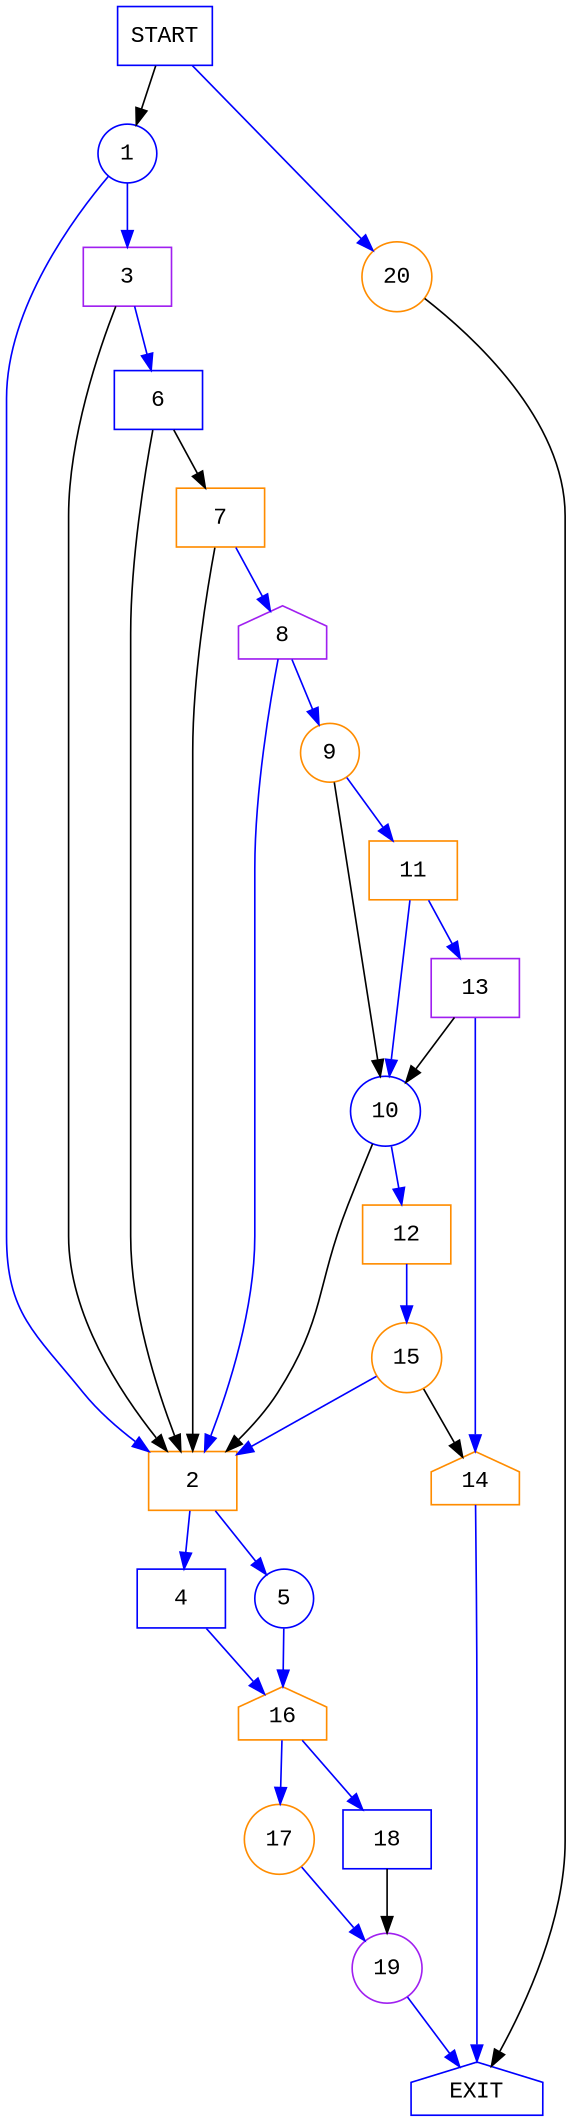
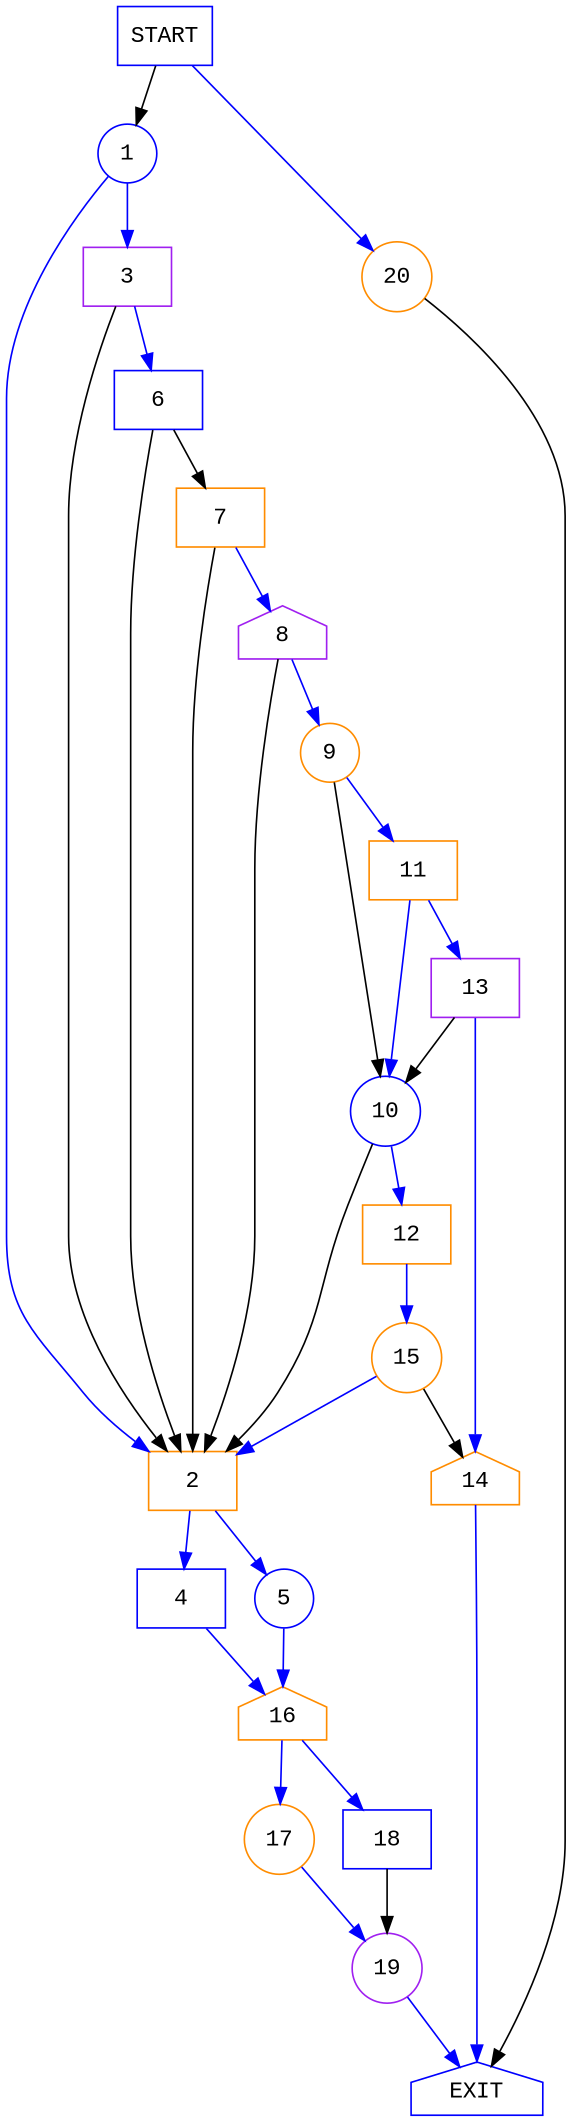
(255, 1050) -> (255, 1050)
